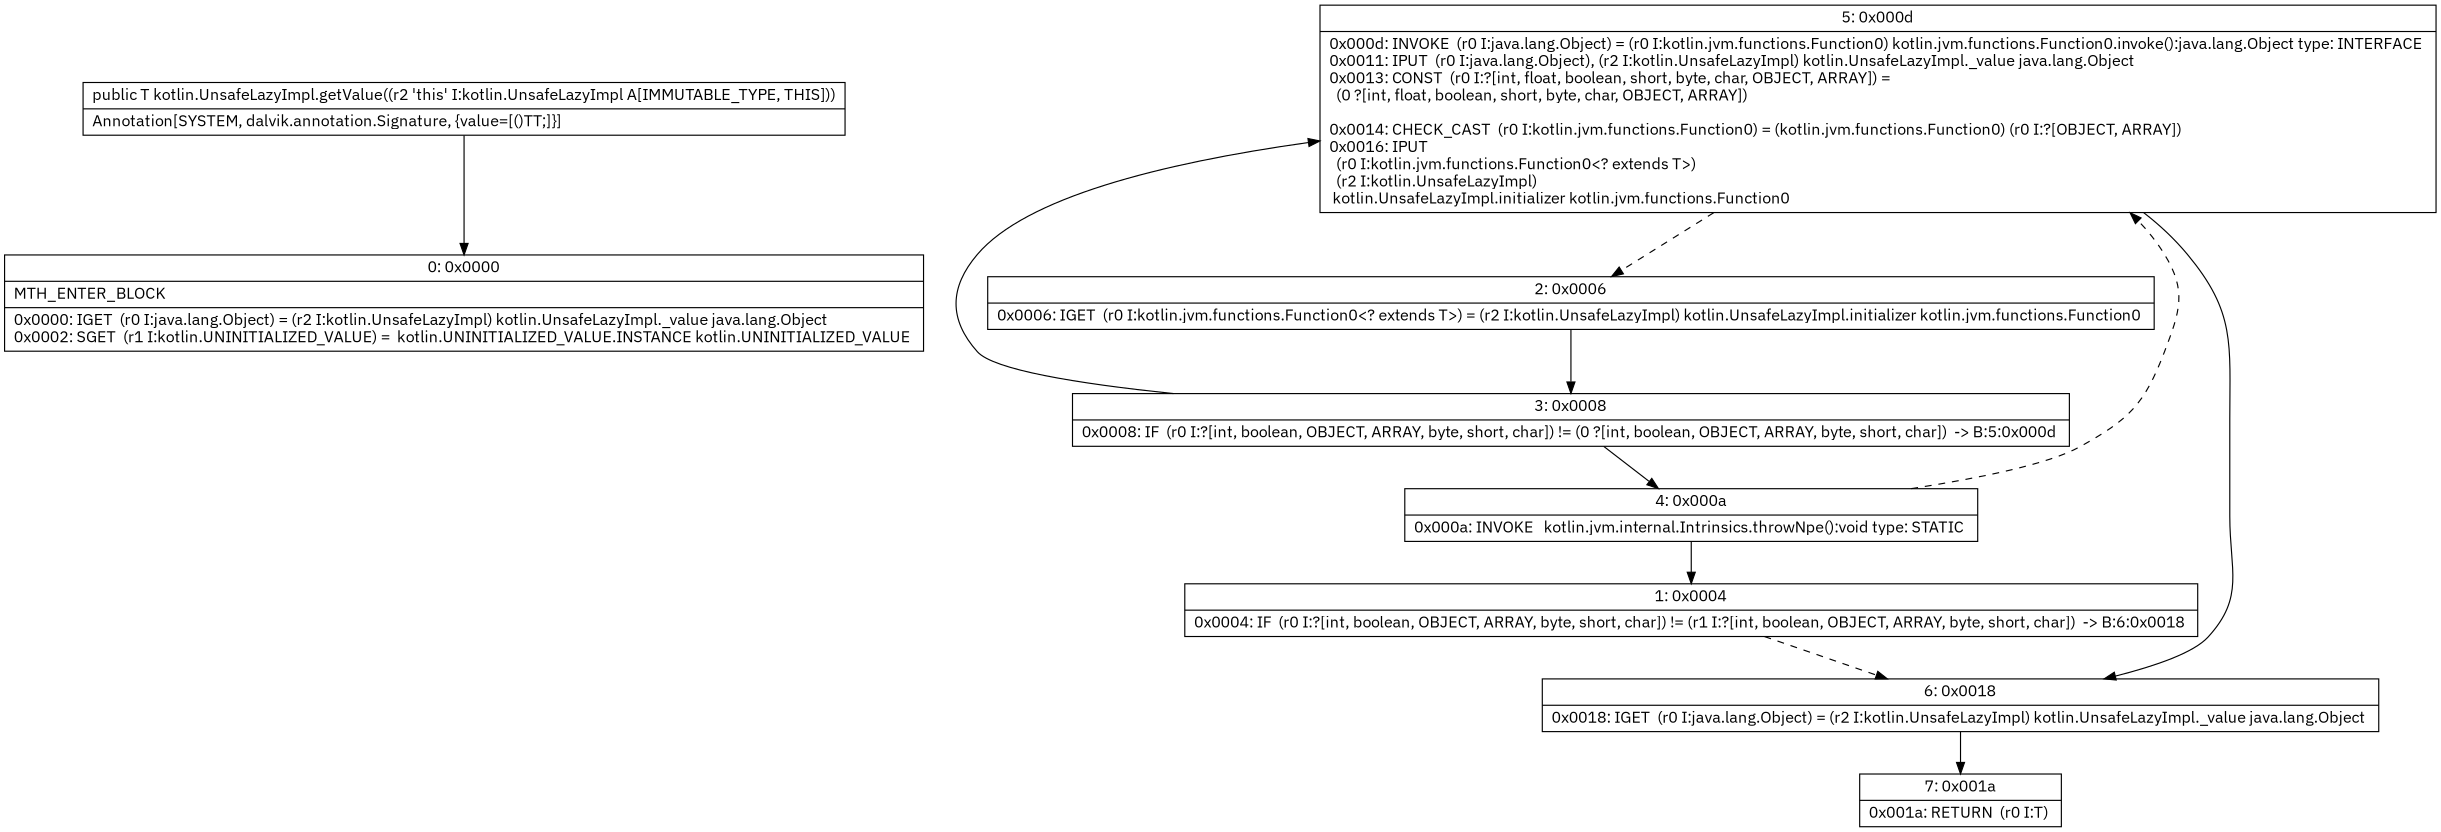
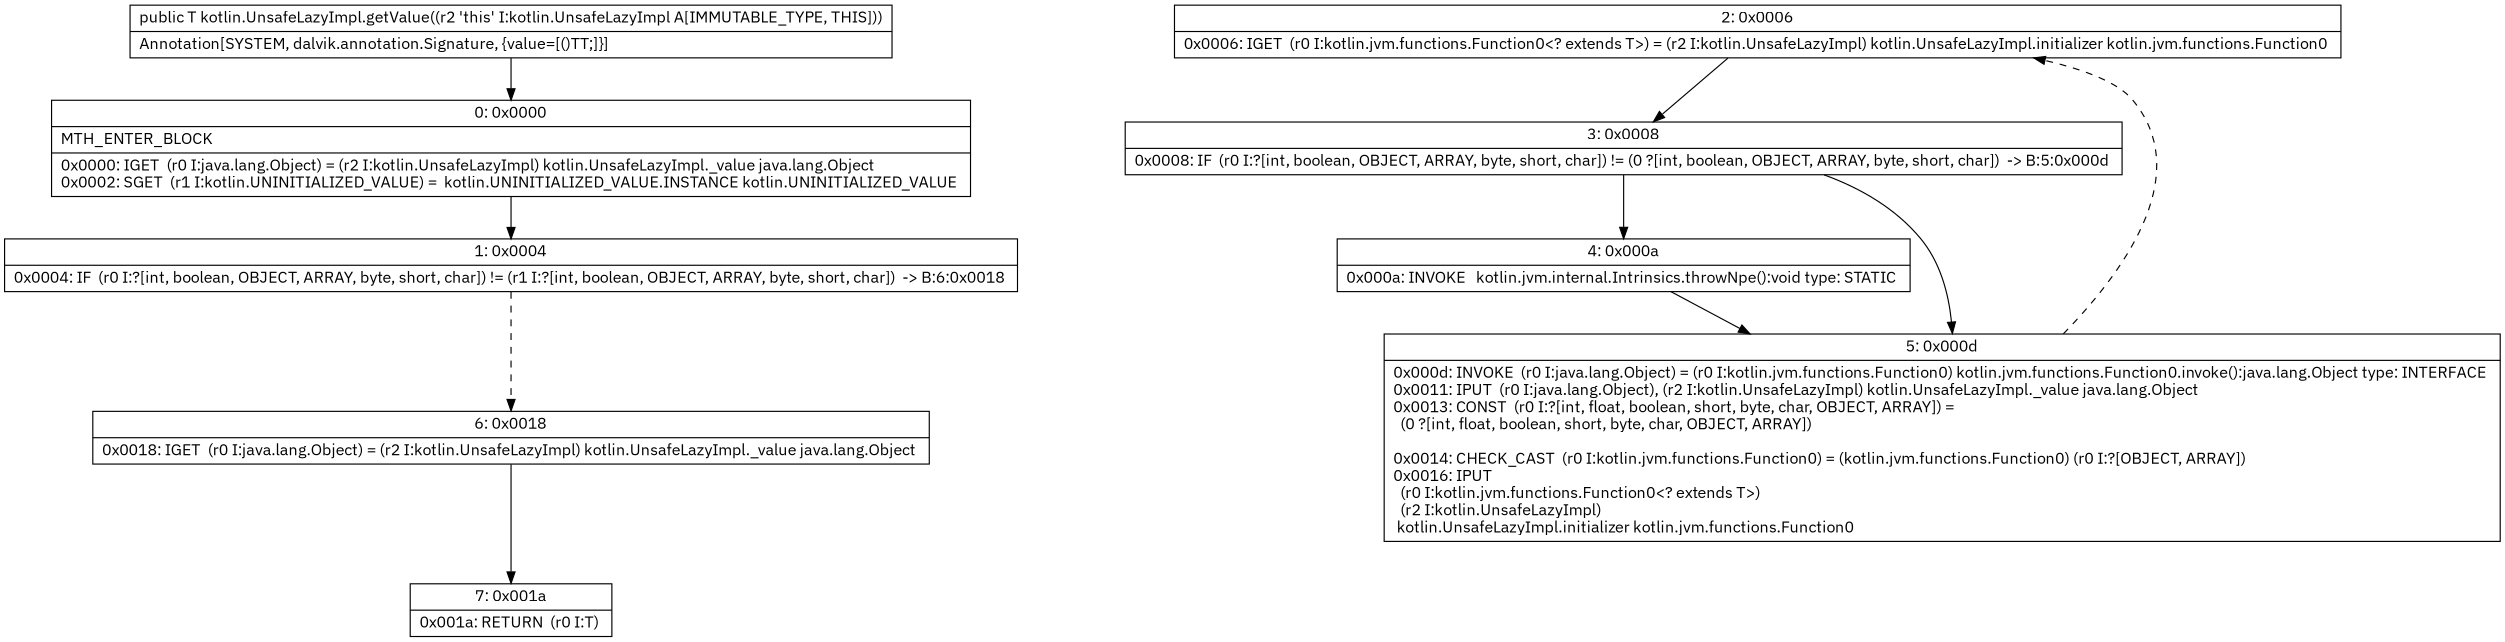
(2122, 419) -> (1705, 310)
(2230, 464) -> none
(1691, 557) -> (511, 212)
